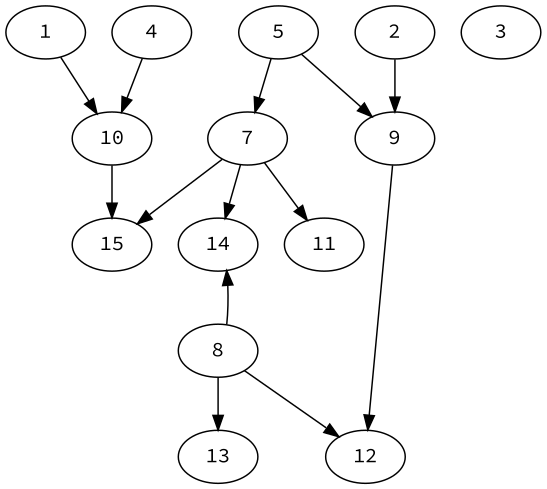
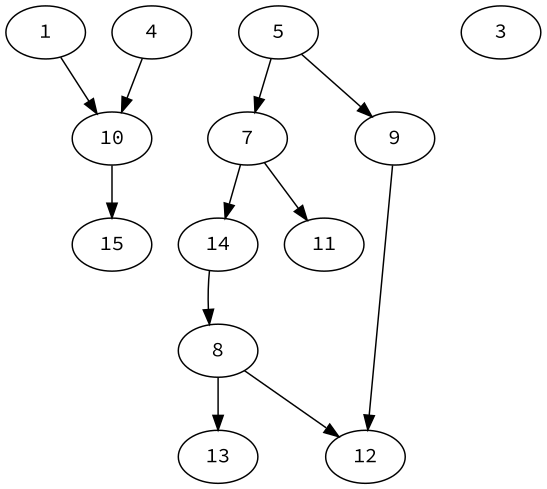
(395, 32) -> none
(186, 187) -> none
(228, 305) -> (208, 290)
